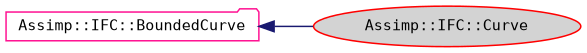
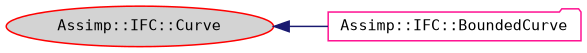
(294, 26) -> (309, 26)
